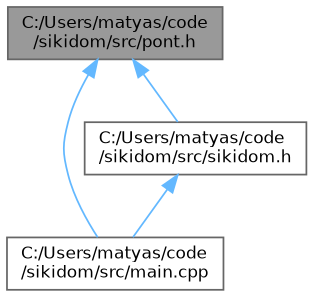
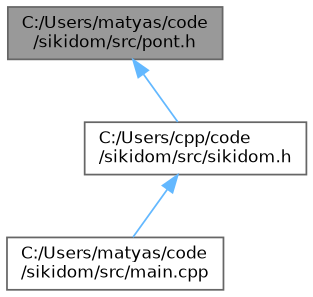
(196, 148) -> (196, 148)
(64, 157) -> none
